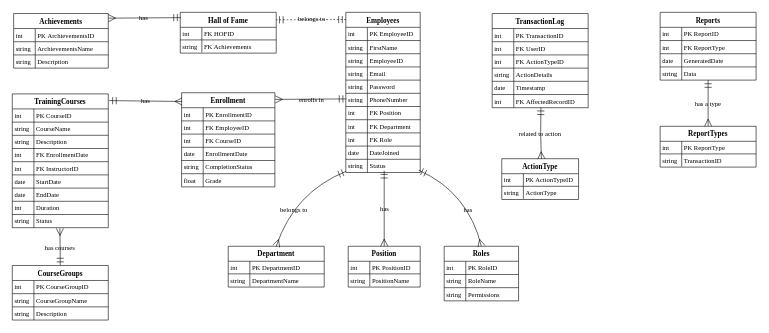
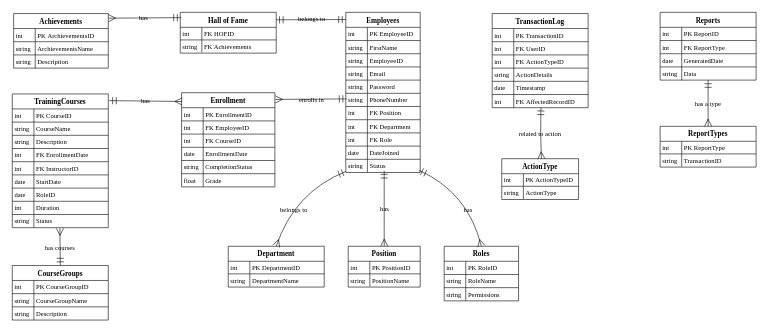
(310, 20) -> (310, 20)
(49, 195) -> (46, 195)
